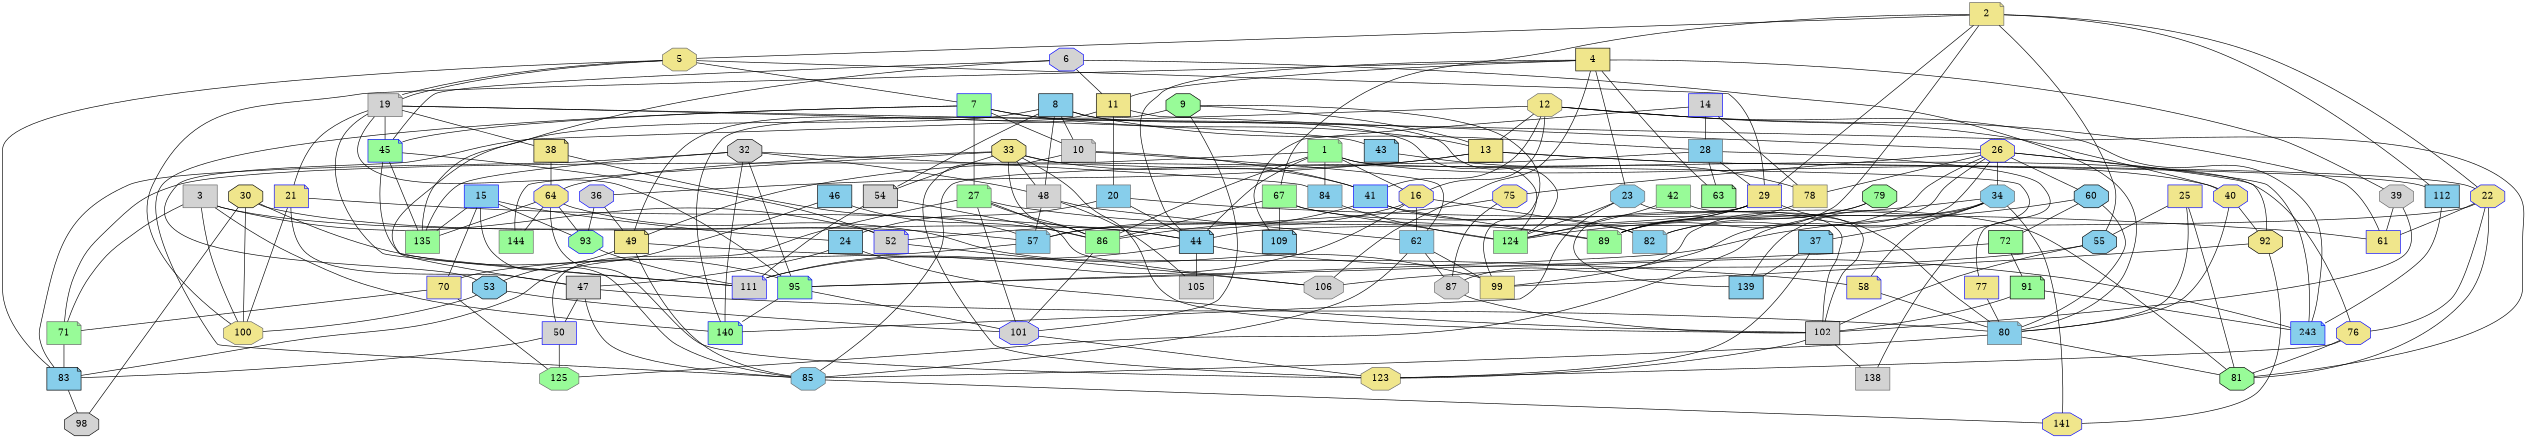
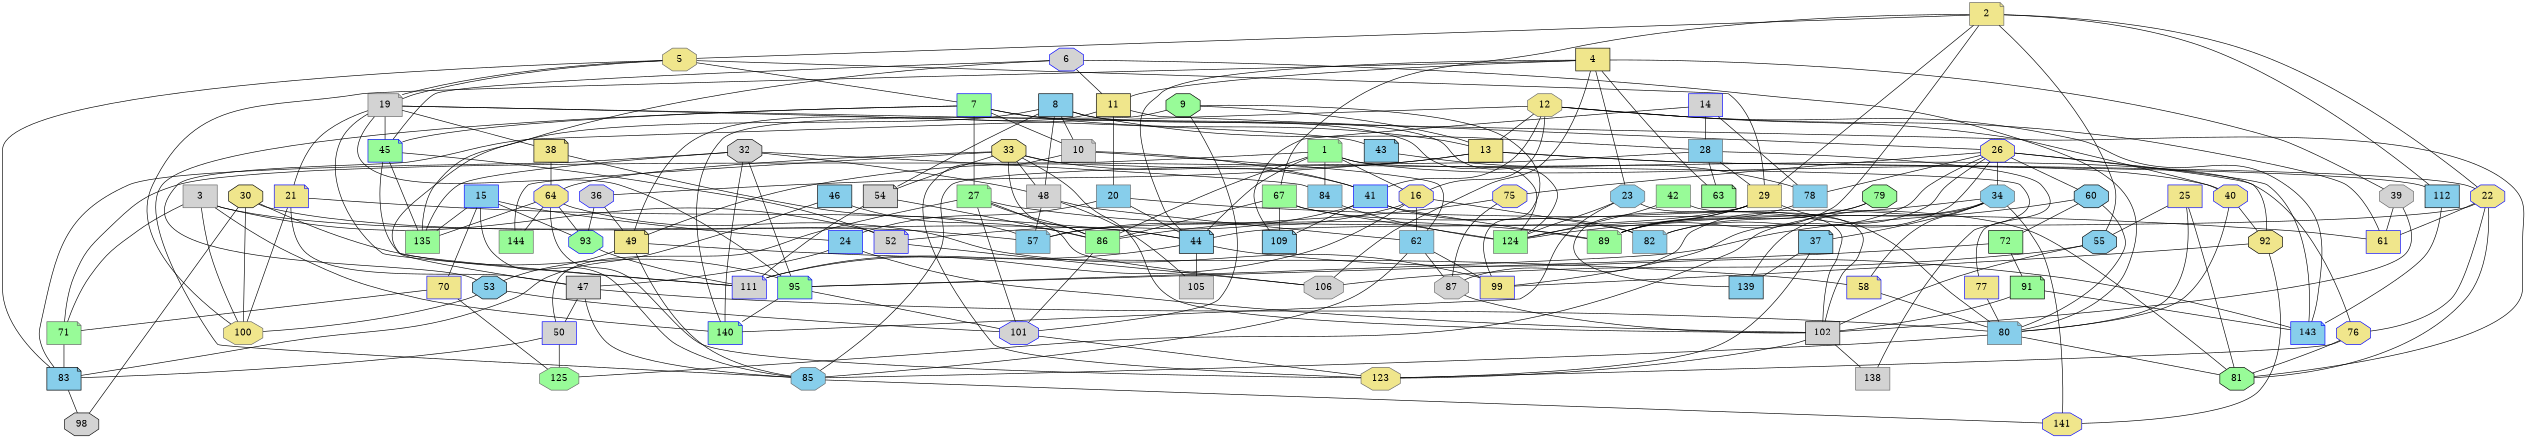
(1764, 196) -> (1764, 196)
(1810, 196) -> (1810, 196)
none -> (1325, 219)
(846, 242) -> (846, 242)
(766, 257) -> none
(1497, 288) -> (1497, 288)
(2308, 333) -> (2308, 333)
